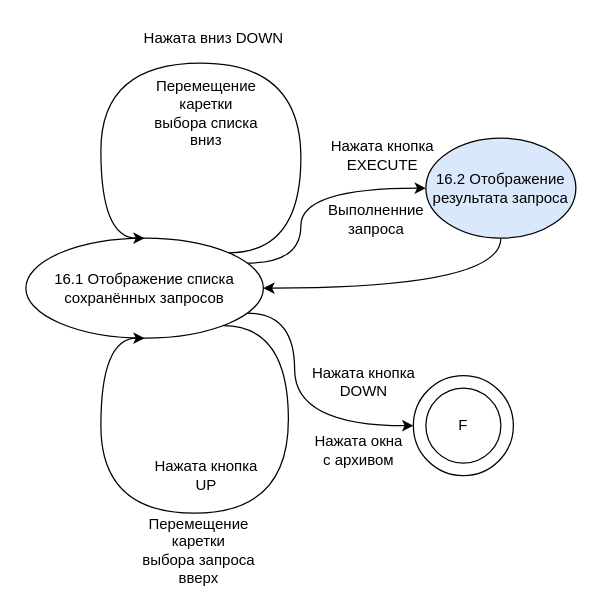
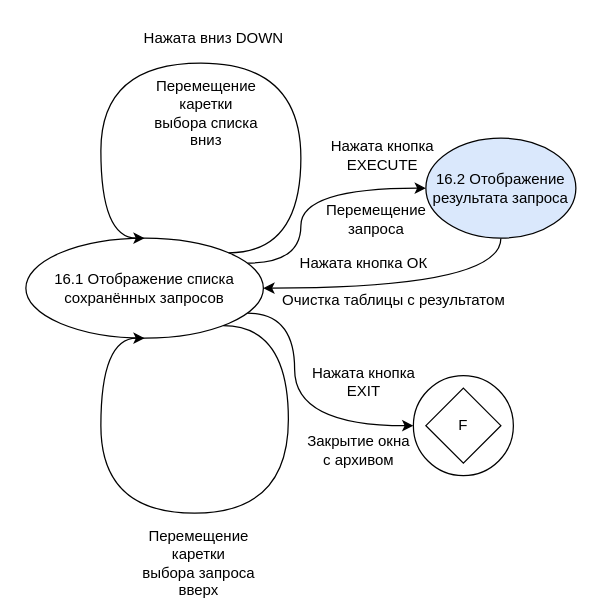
(376, 219) -> (376, 219)
none -> (363, 263)
none -> (393, 301)
(364, 382) -> (364, 382)
(463, 426) -> (463, 426)
(359, 451) -> (359, 451)
(206, 476) -> none
(198, 551) -> (198, 563)
